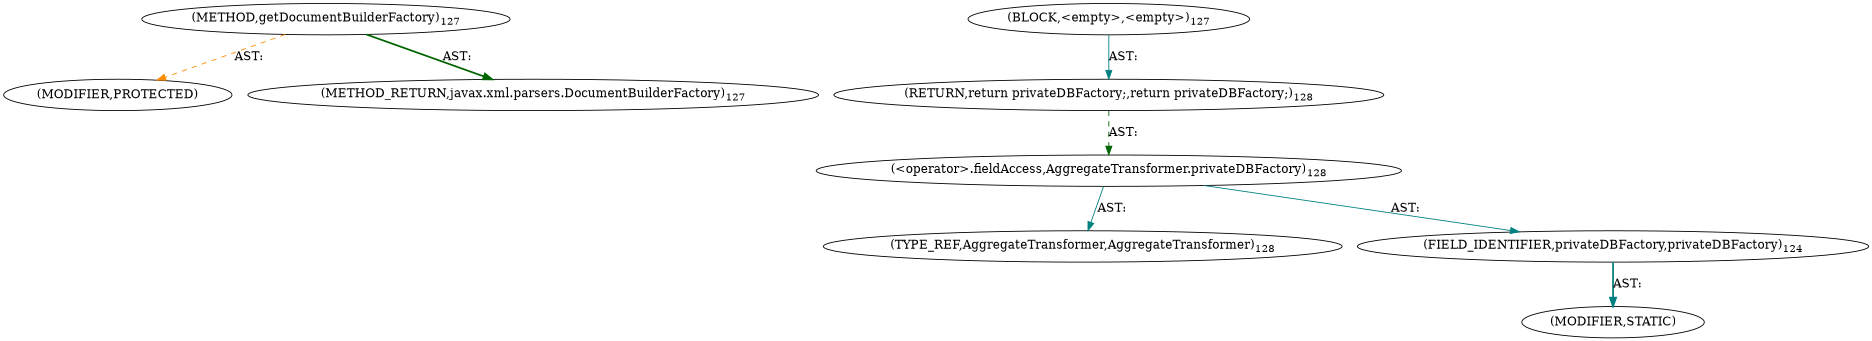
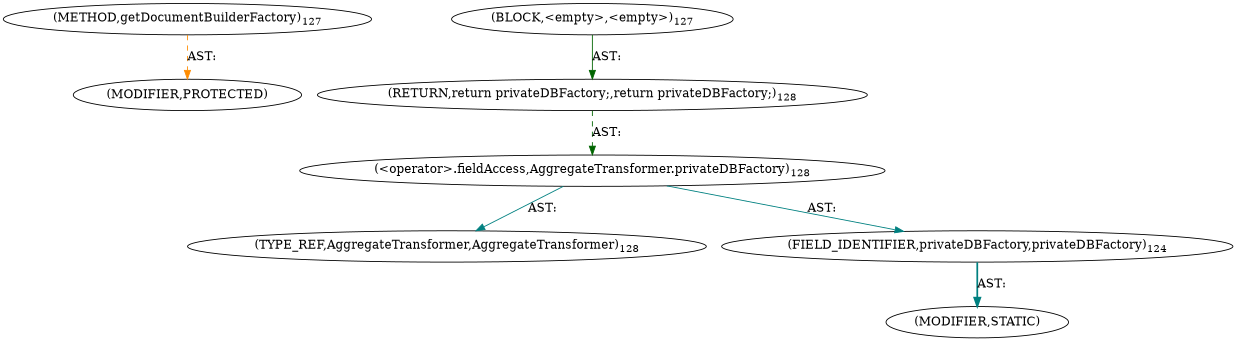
(1109, 53) -> (592, 53)
(533, 95) -> none
